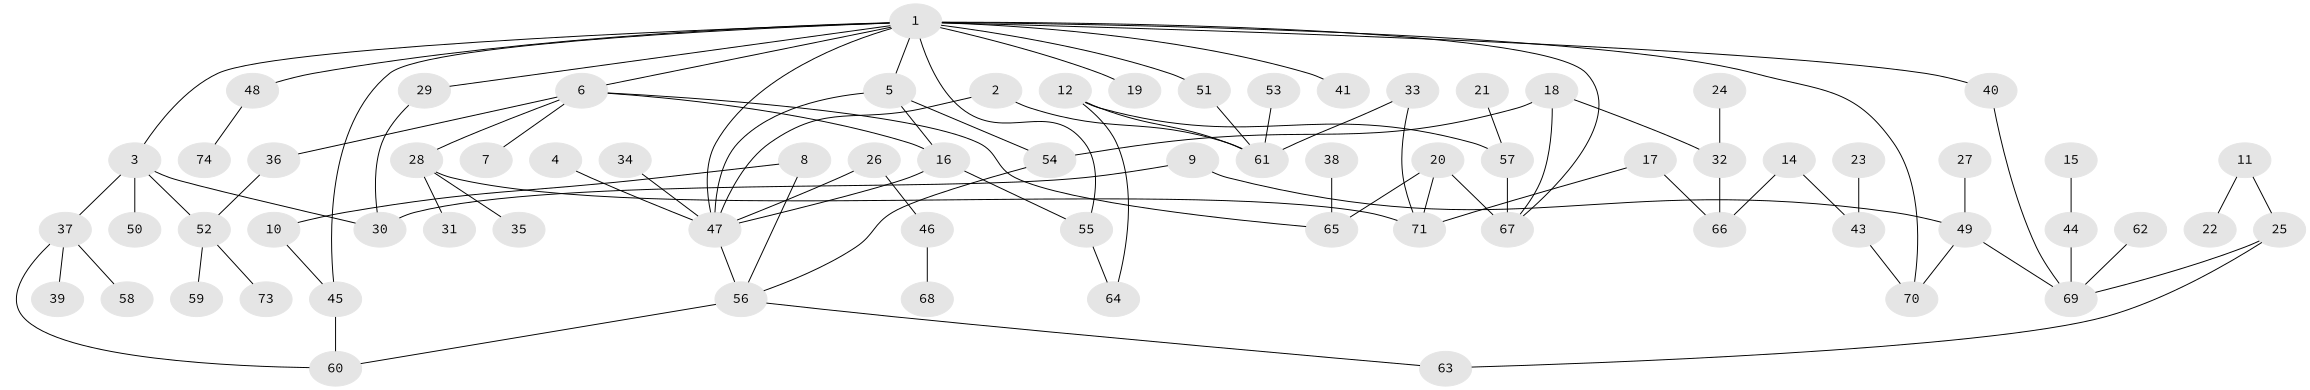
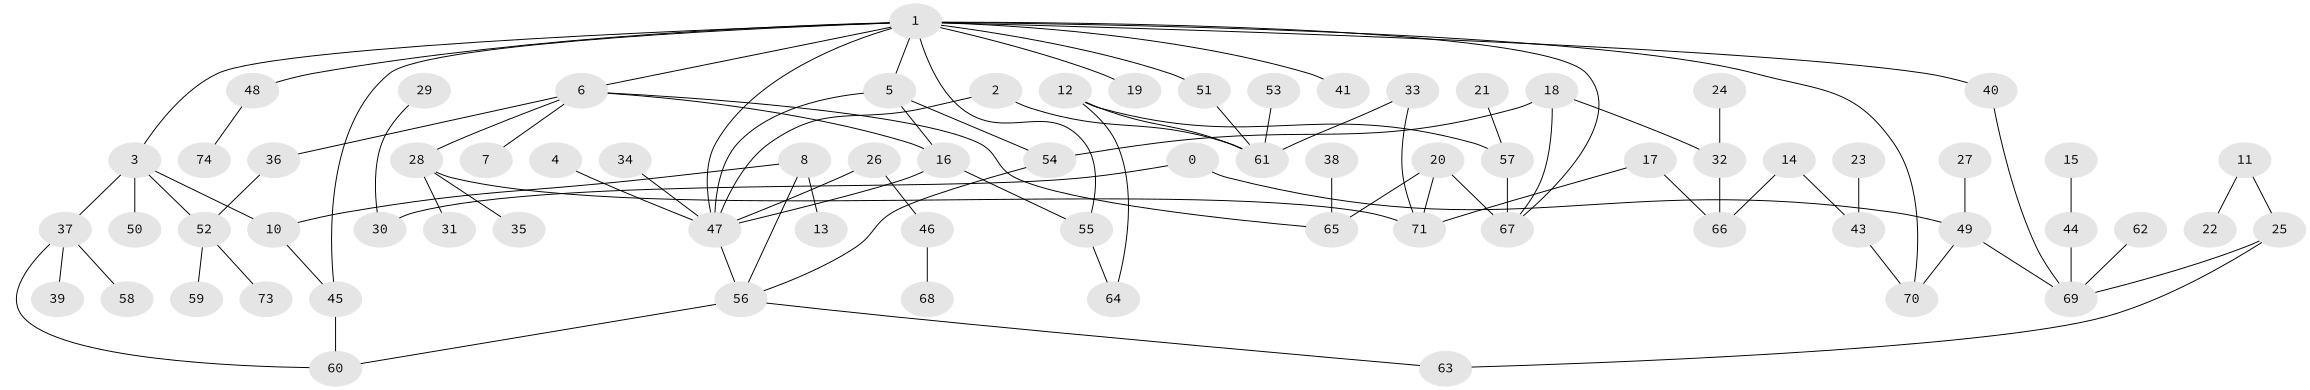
(670, 56) -> none
(1193, 160) -> (1193, 160)
(255, 199) -> (204, 195)
none -> (821, 230)
